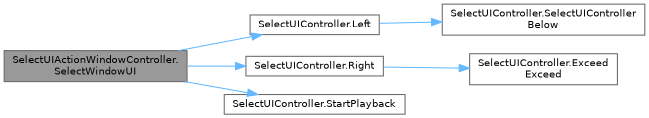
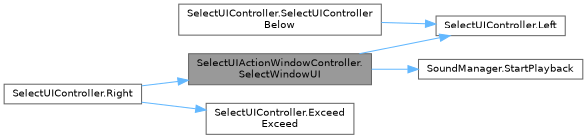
(405, 23) -> (403, 23)
(211, 66) -> (160, 84)
(315, 104) -> (501, 69)
